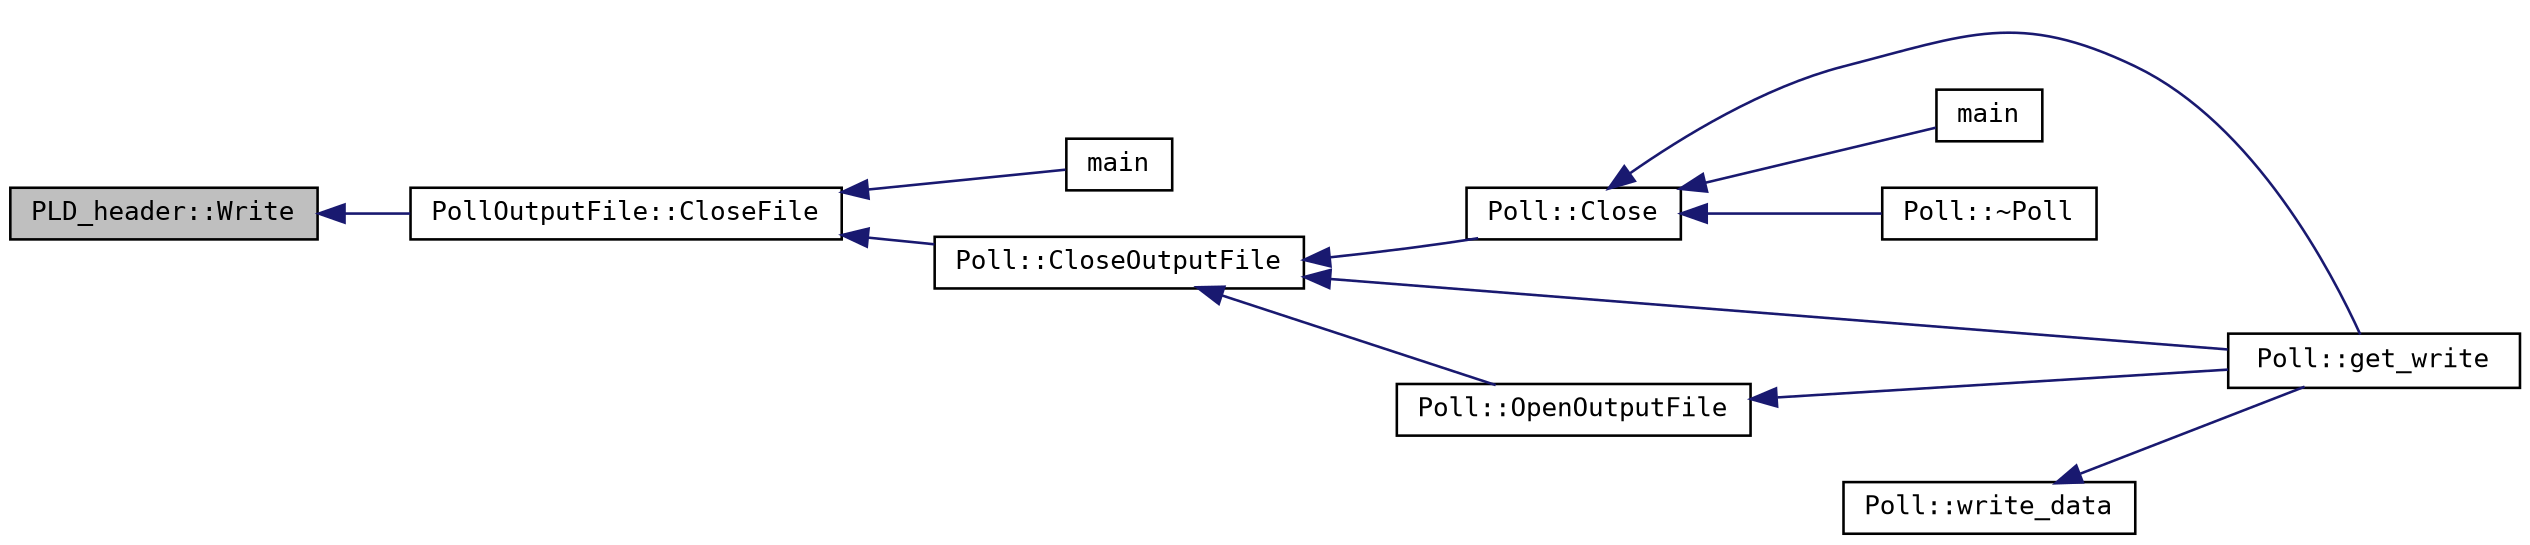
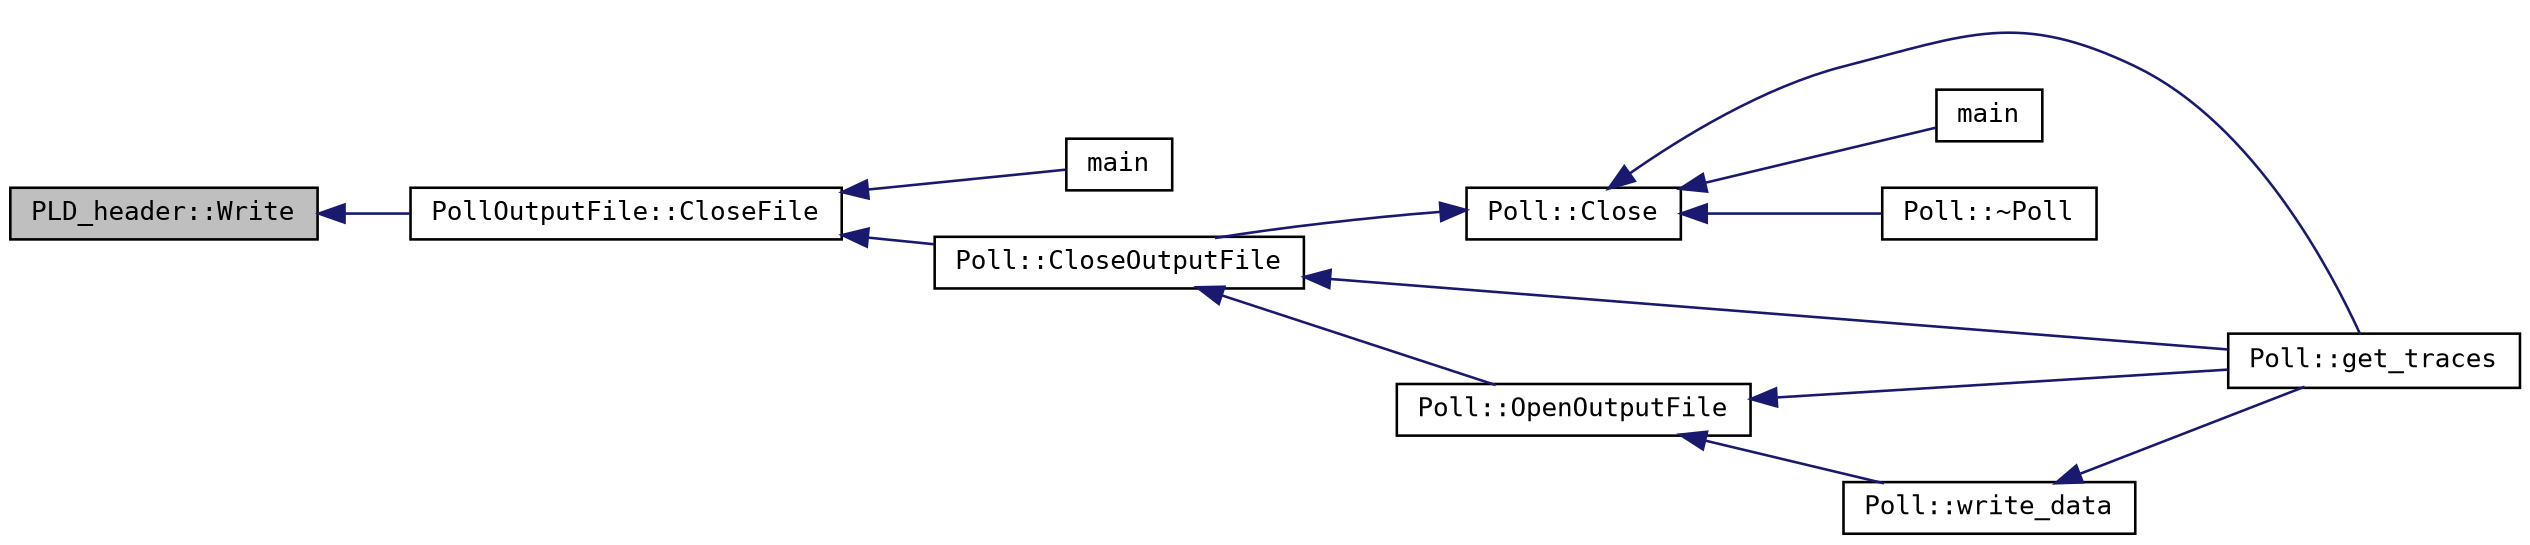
(1404, 249) -> (1327, 223)
(2374, 361) -> (2374, 361)
none -> (1795, 462)
